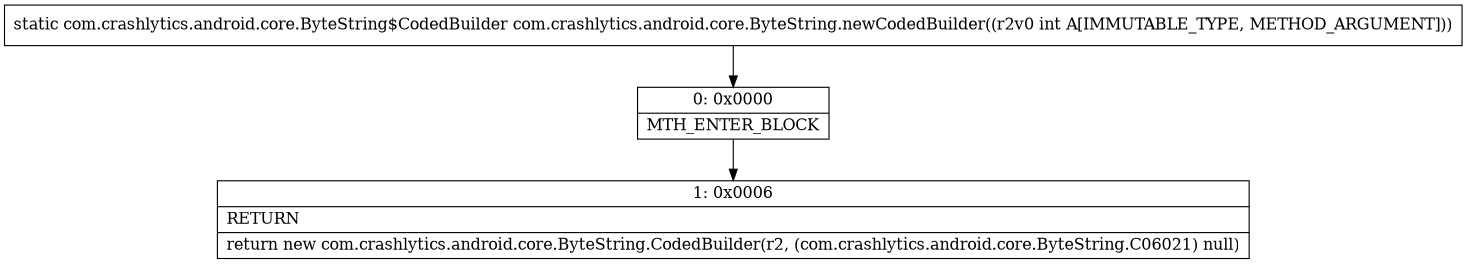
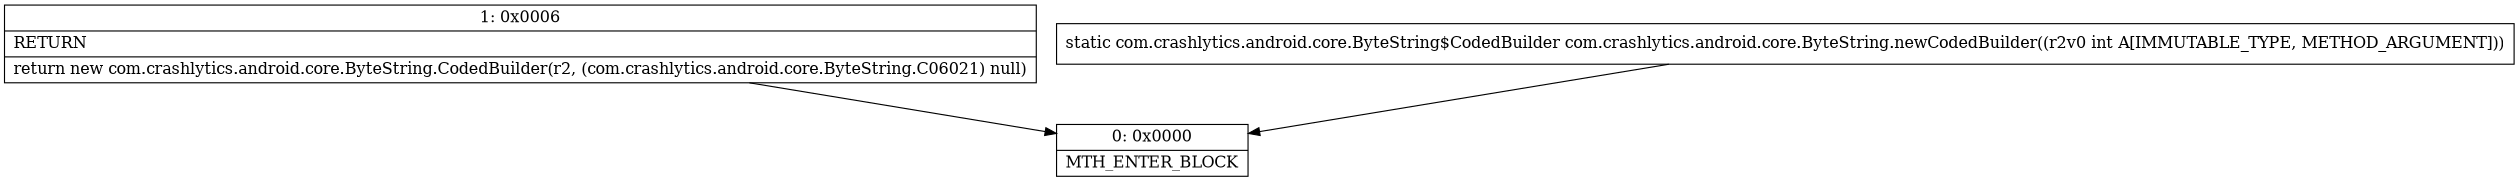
(733, 154) -> (897, 107)
